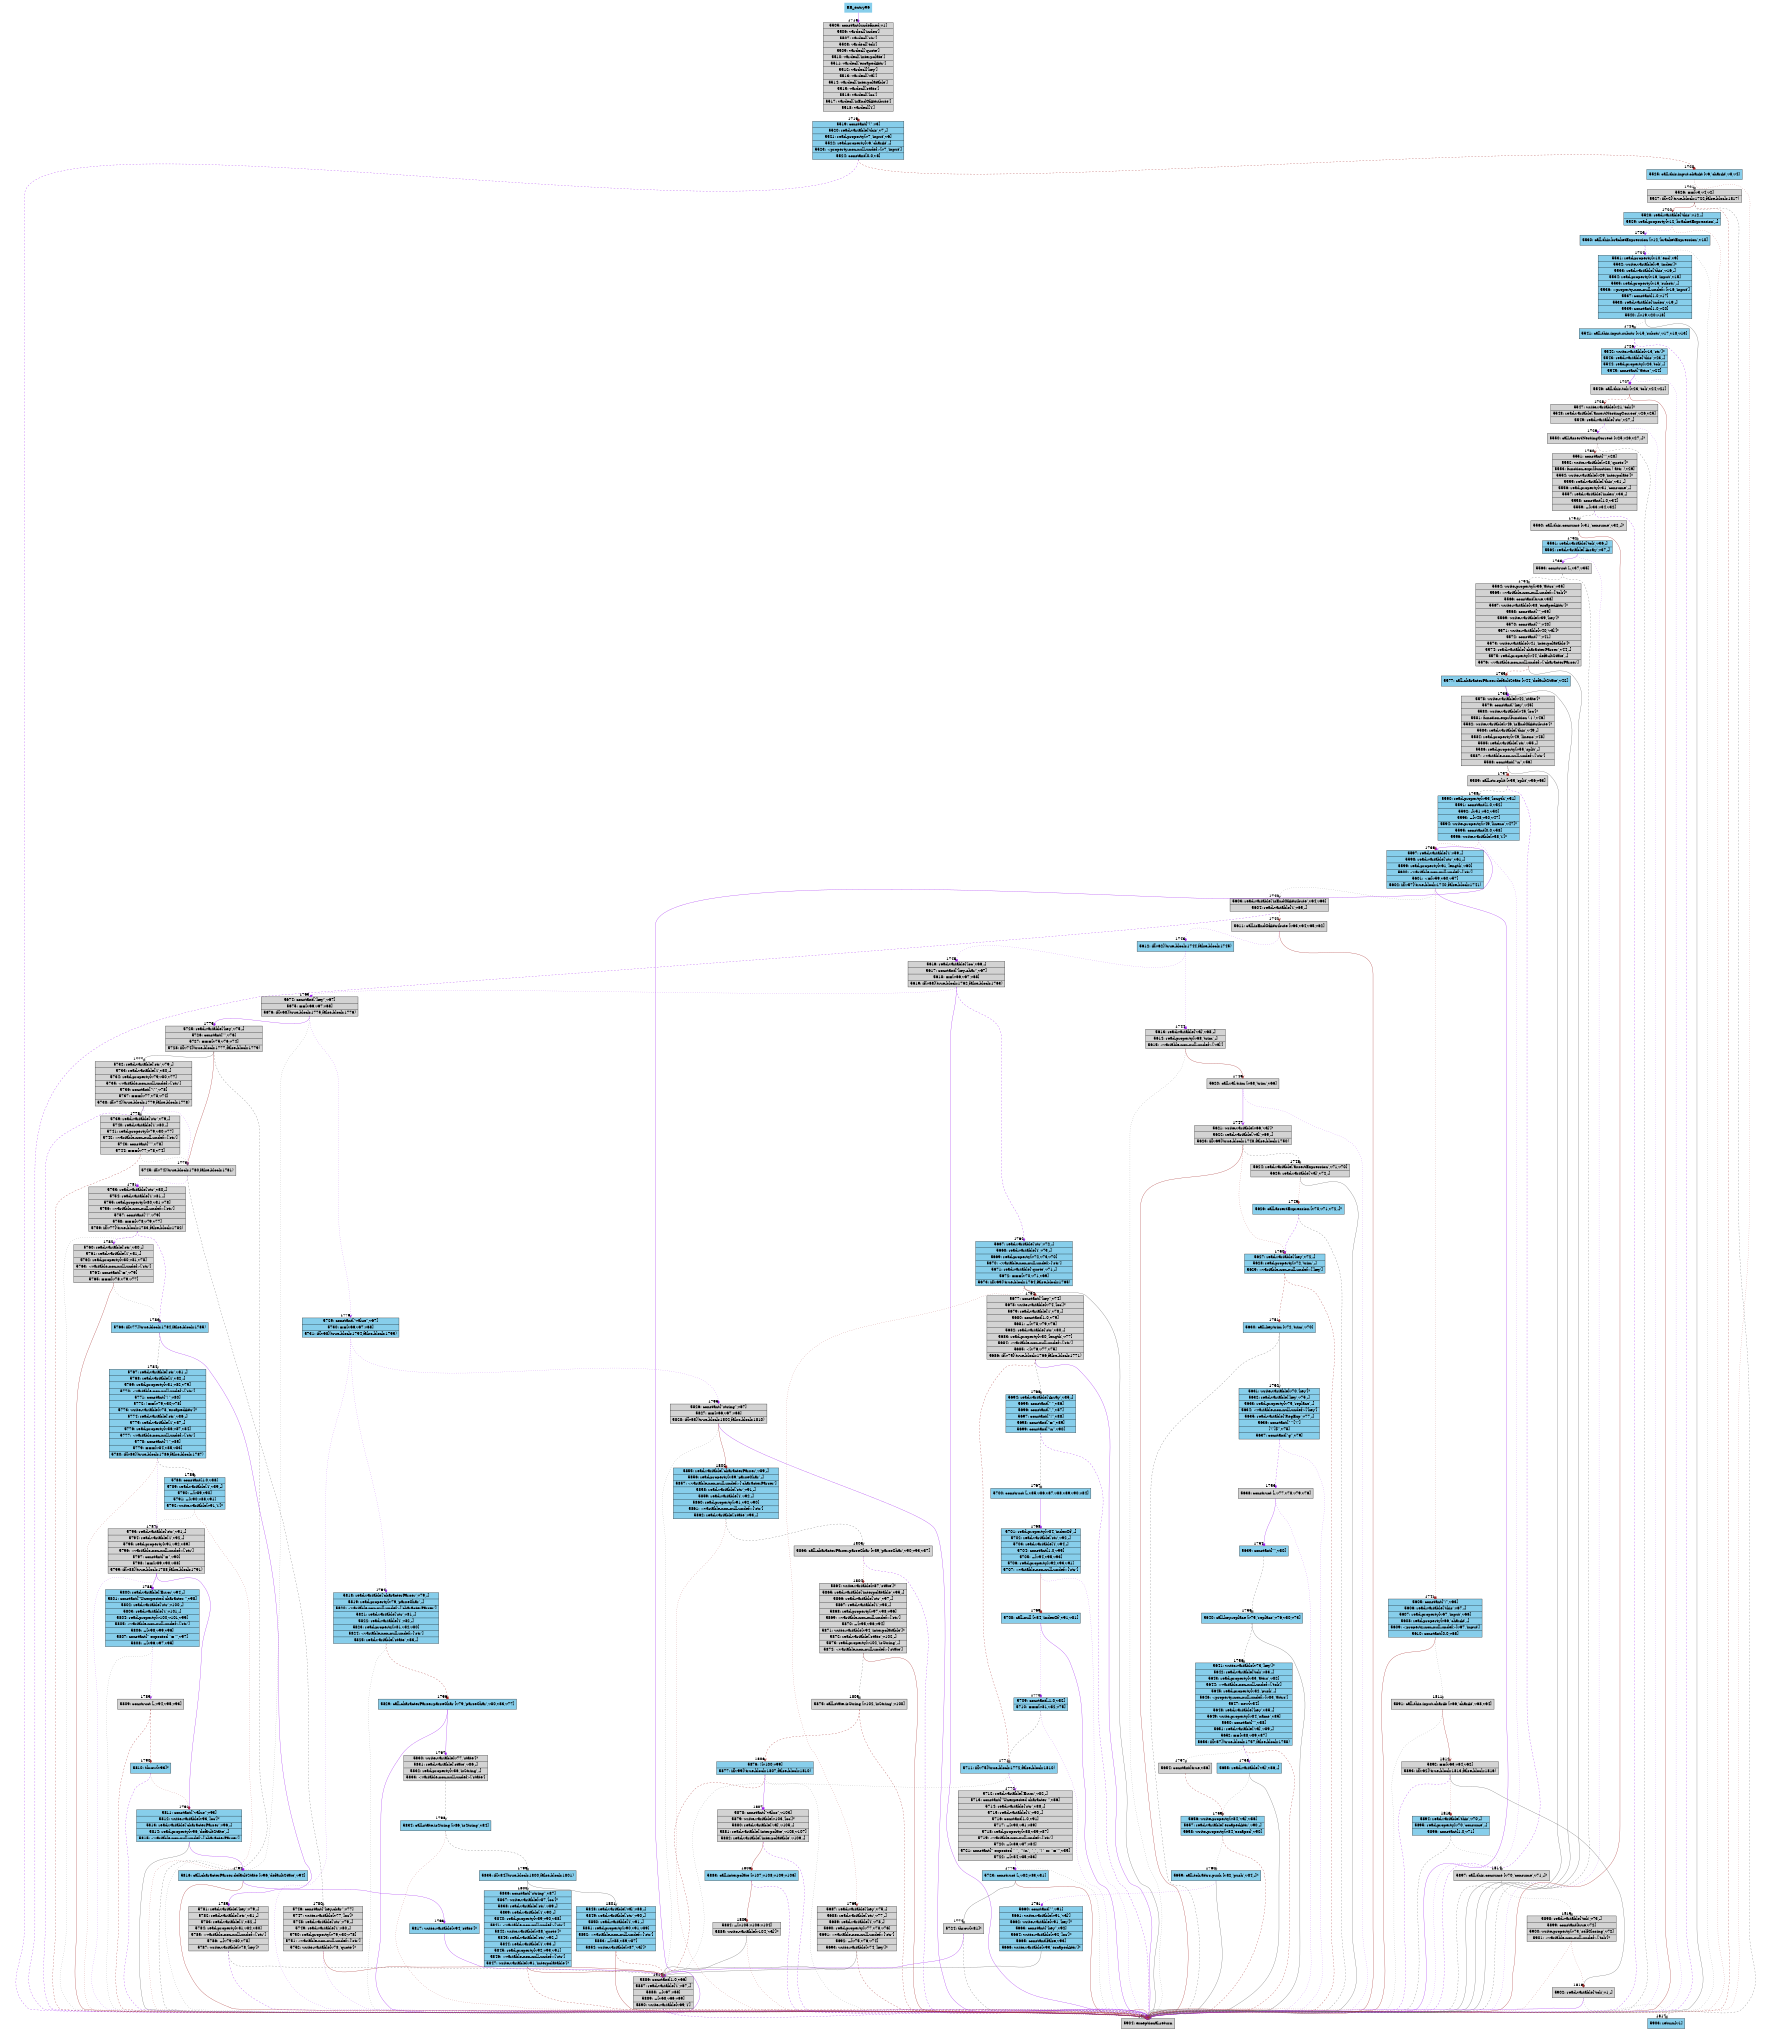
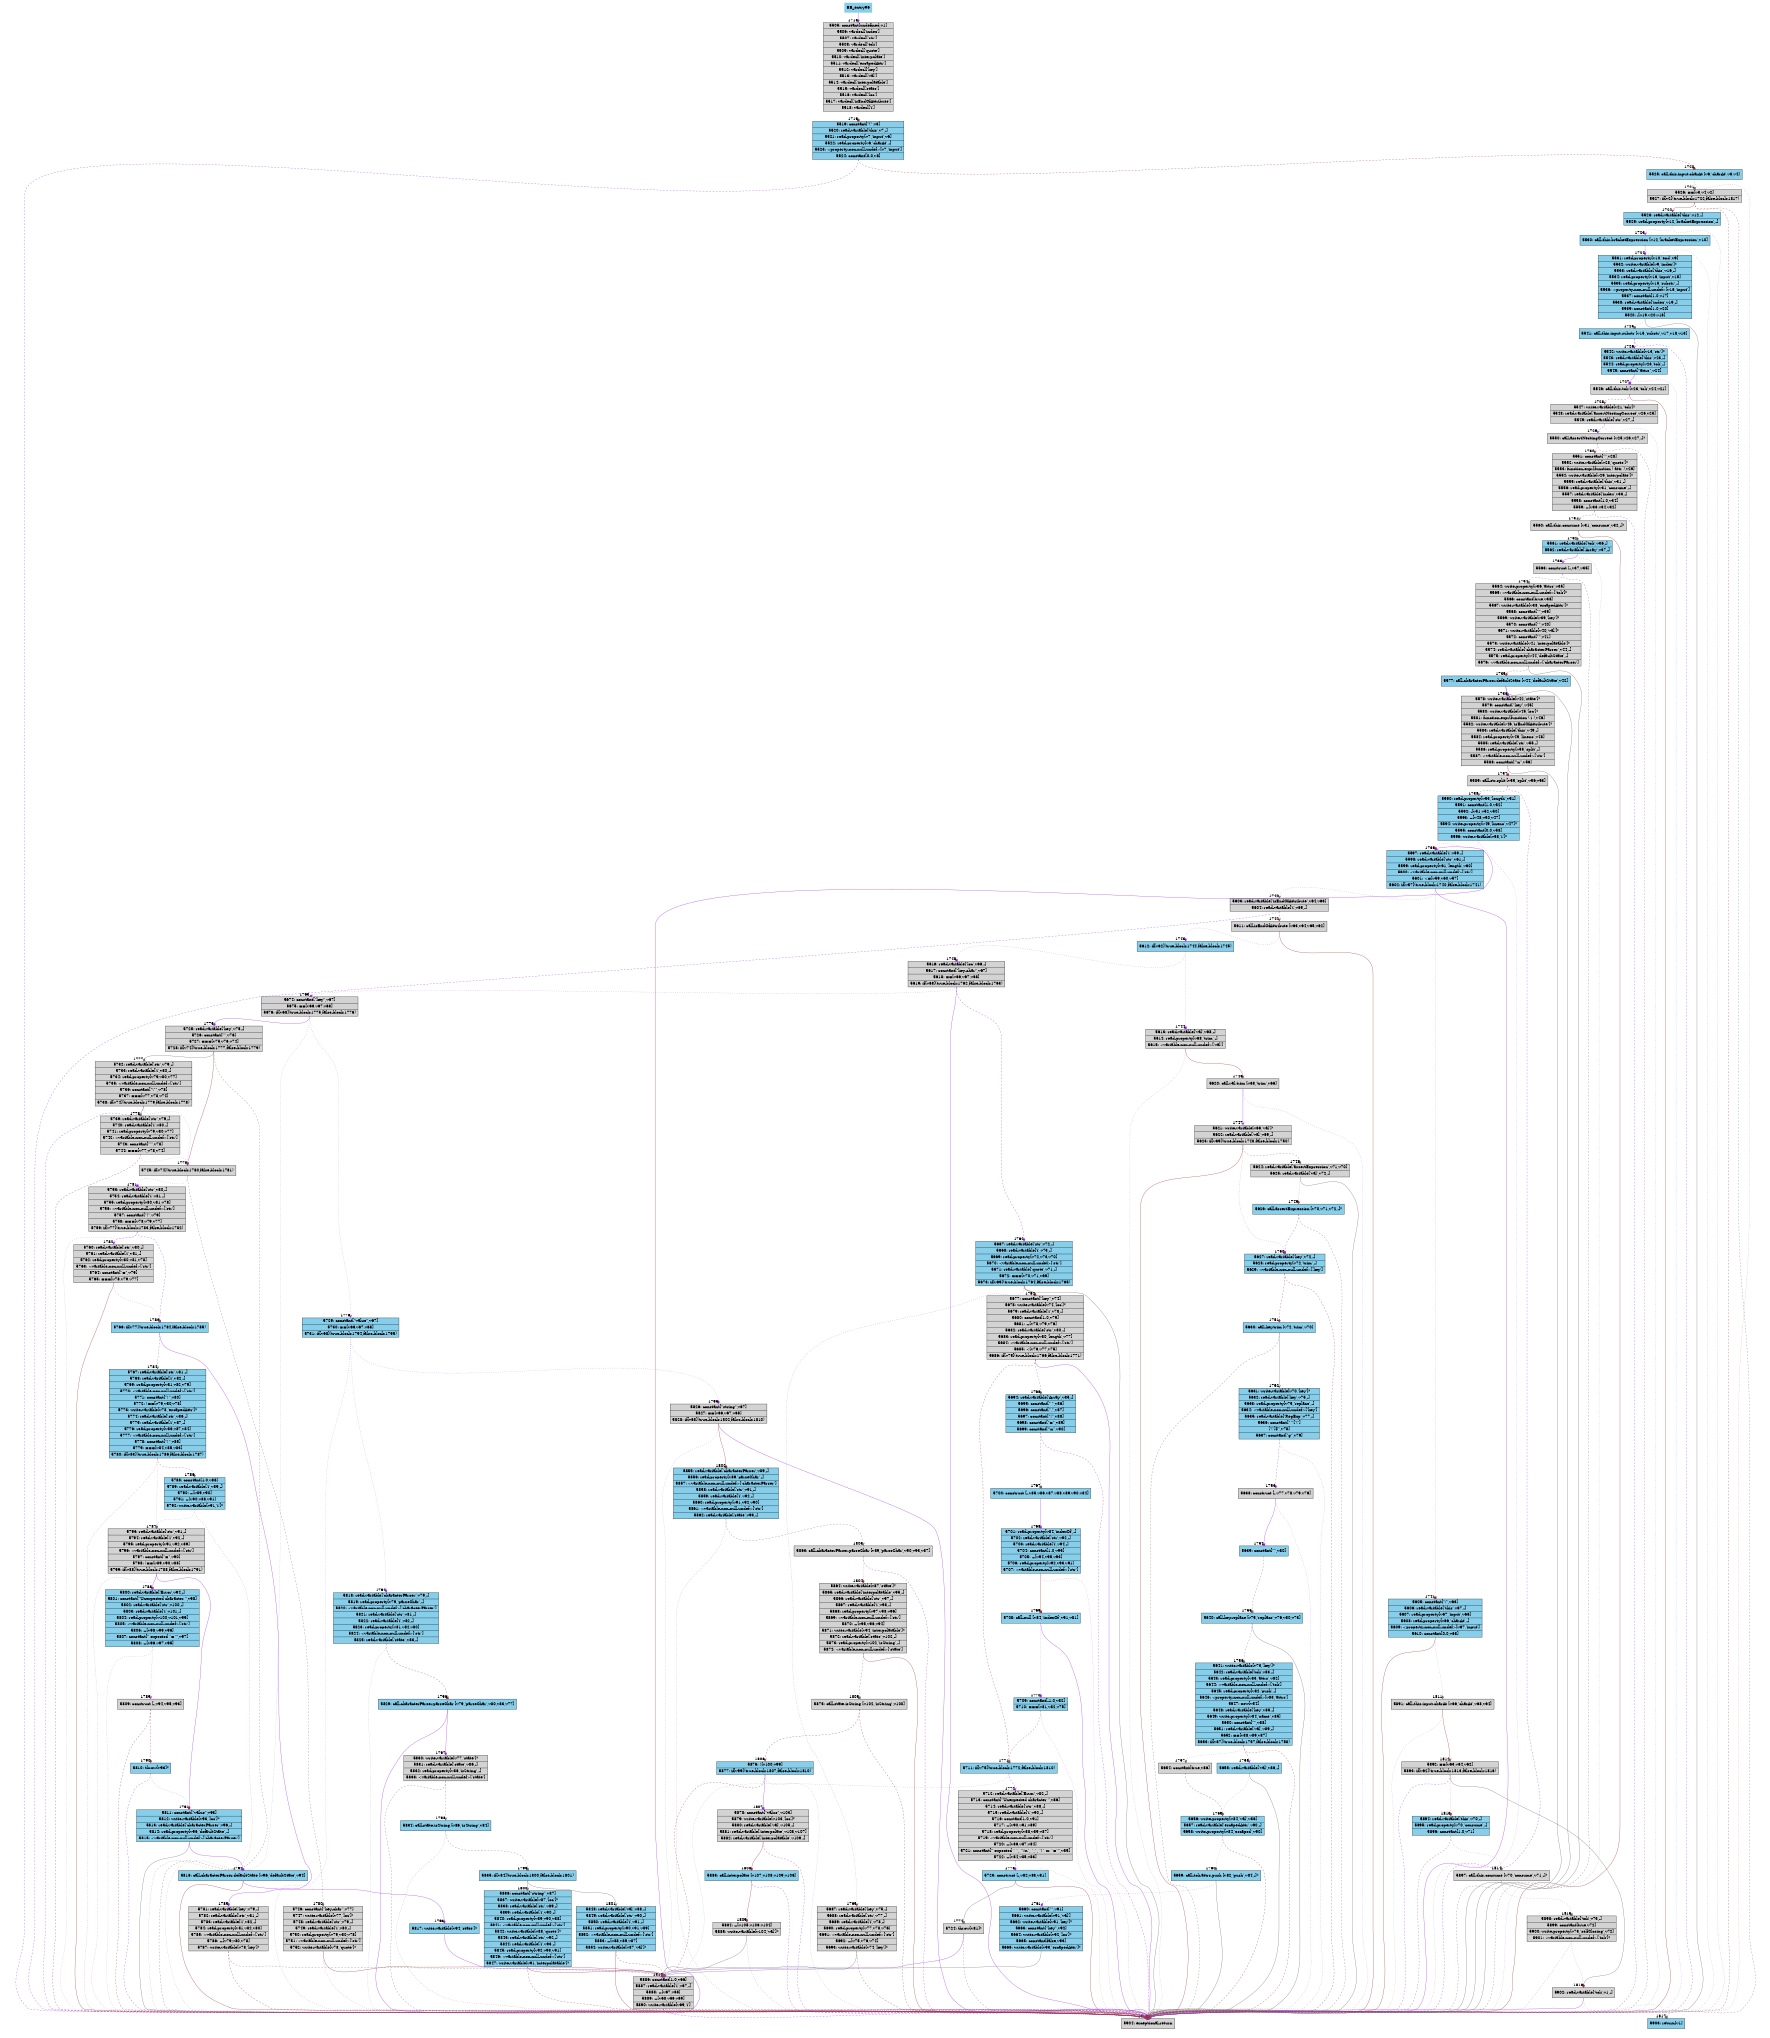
none -> (410, 2005)
(670, 2011) -> (670, 2011)
